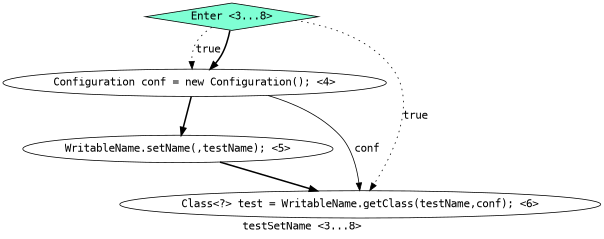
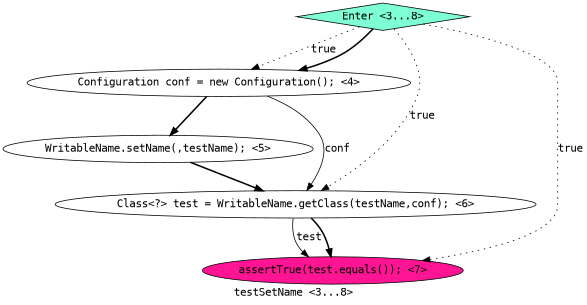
none -> (333, 270)
